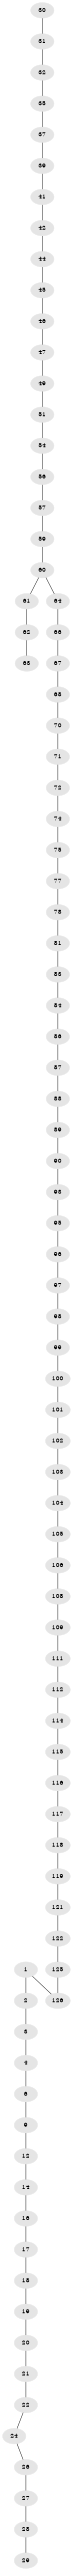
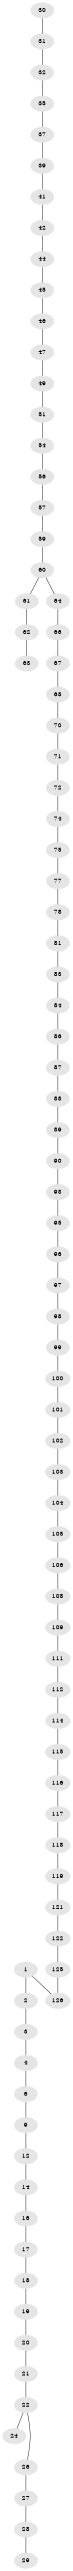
(20, 2452) -> (30, 2436)
